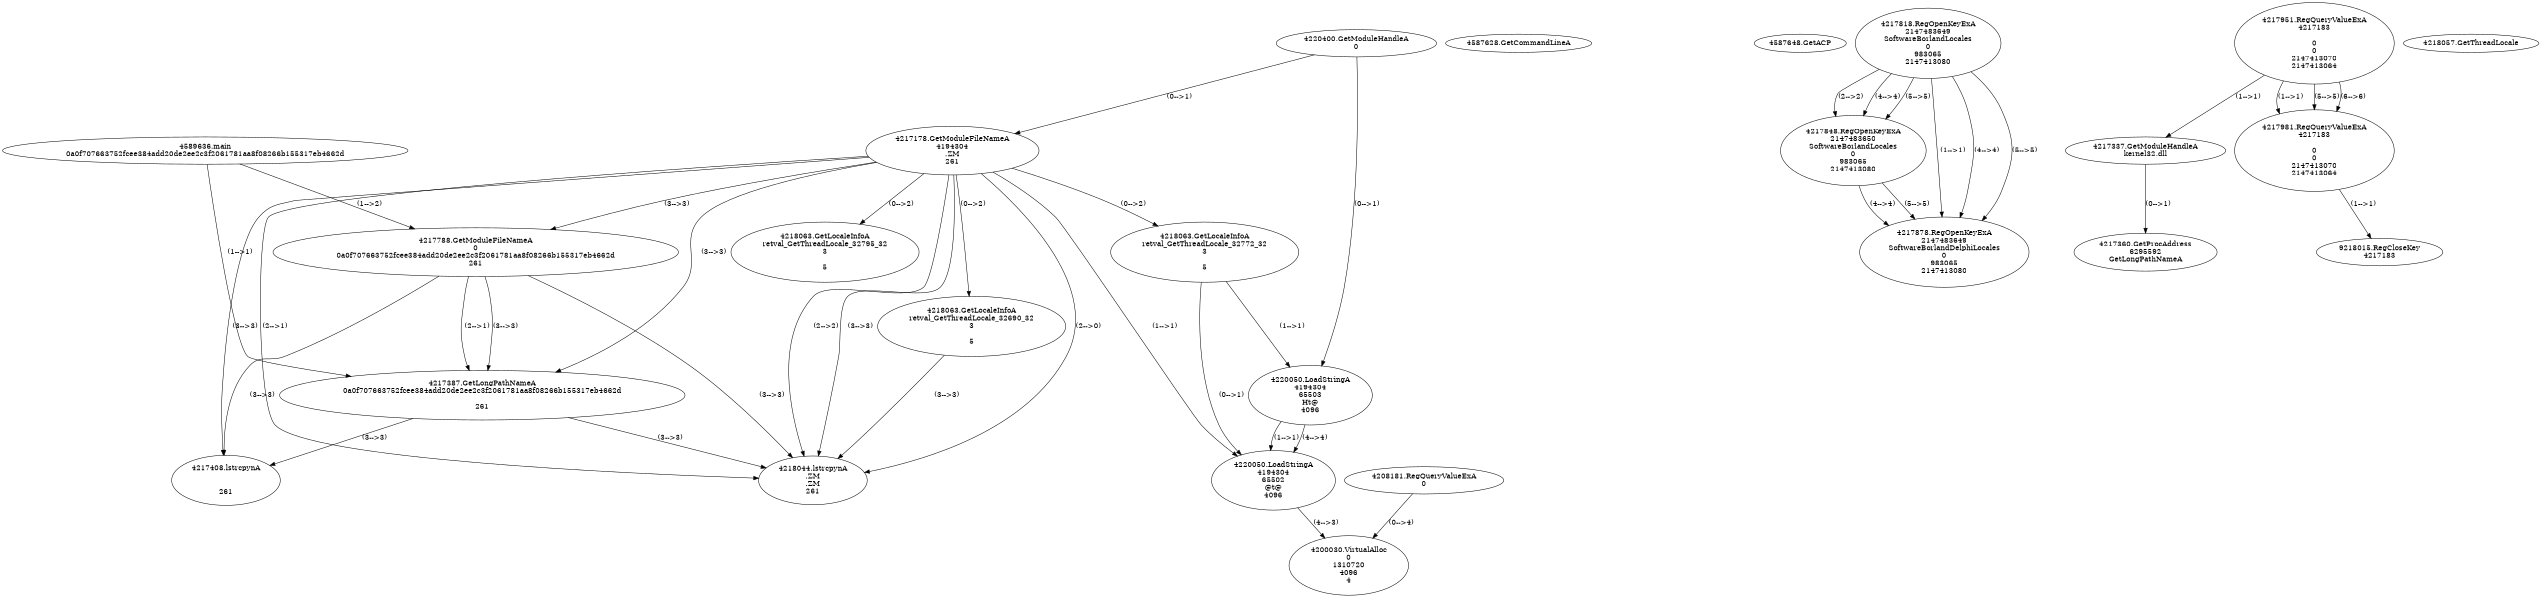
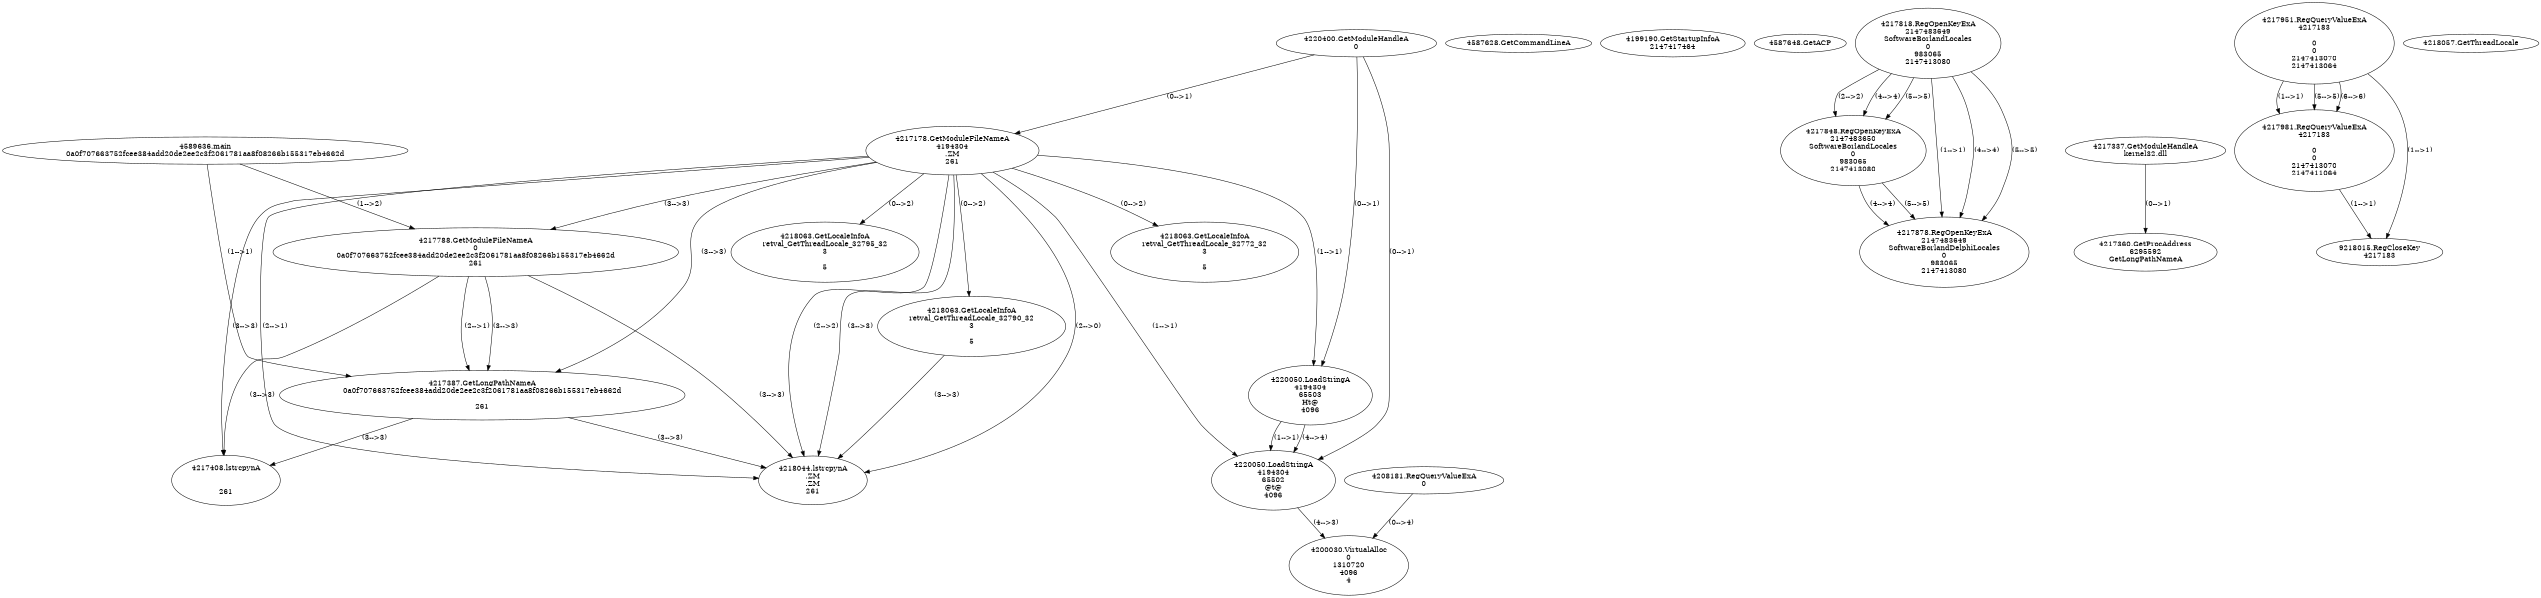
none -> (1673, 43)
(2217, 105) -> (2407, 149)
(2314, 151) -> (2314, 151)
(1257, 322) -> (1246, 187)
(972, 326) -> (972, 326)
(1204, 371) -> (1389, 272)
